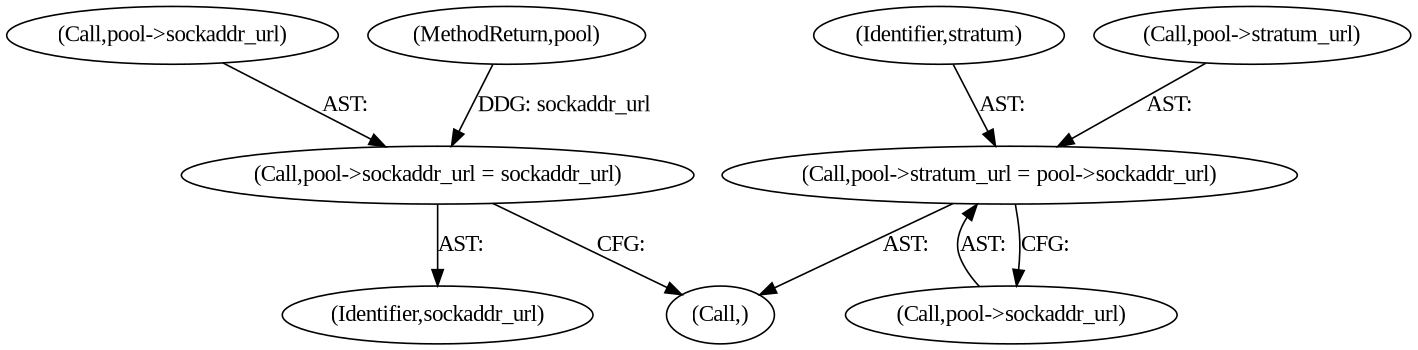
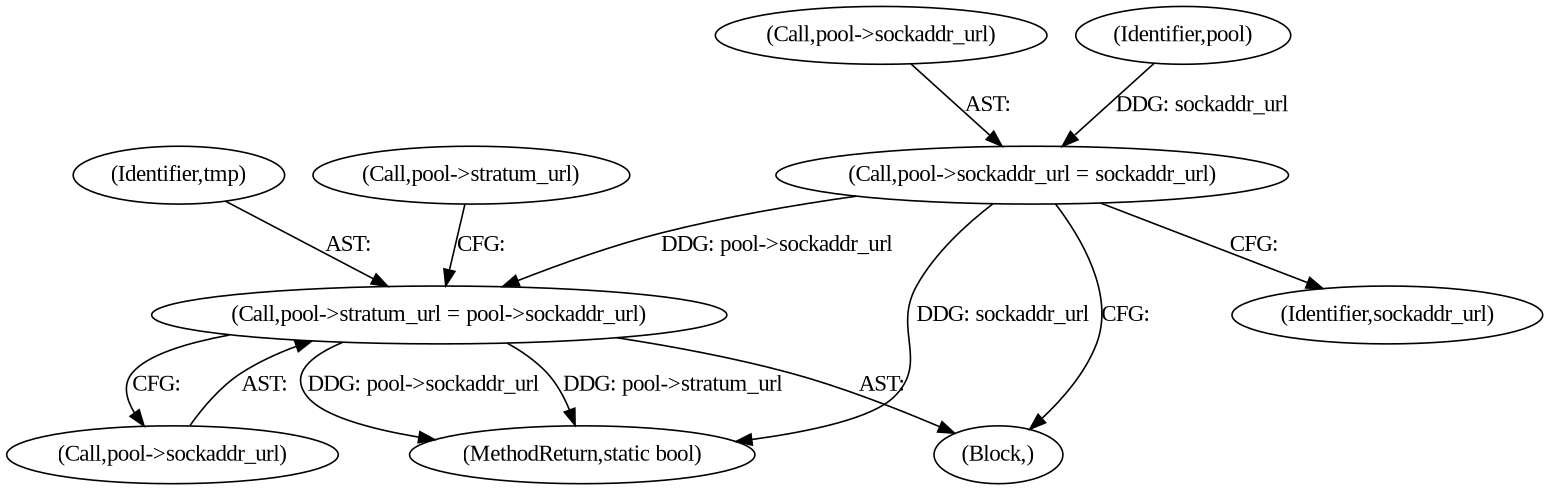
(507, 35) -> (1183, 35)
(939, 35) -> (179, 175)
(1173, 105) -> (484, 245)
none -> (684, 227)
(464, 245) -> (1257, 245)
(720, 315) -> (998, 455)
none -> (582, 455)
